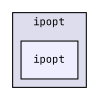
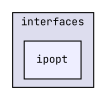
(49, 23) -> (53, 23)
